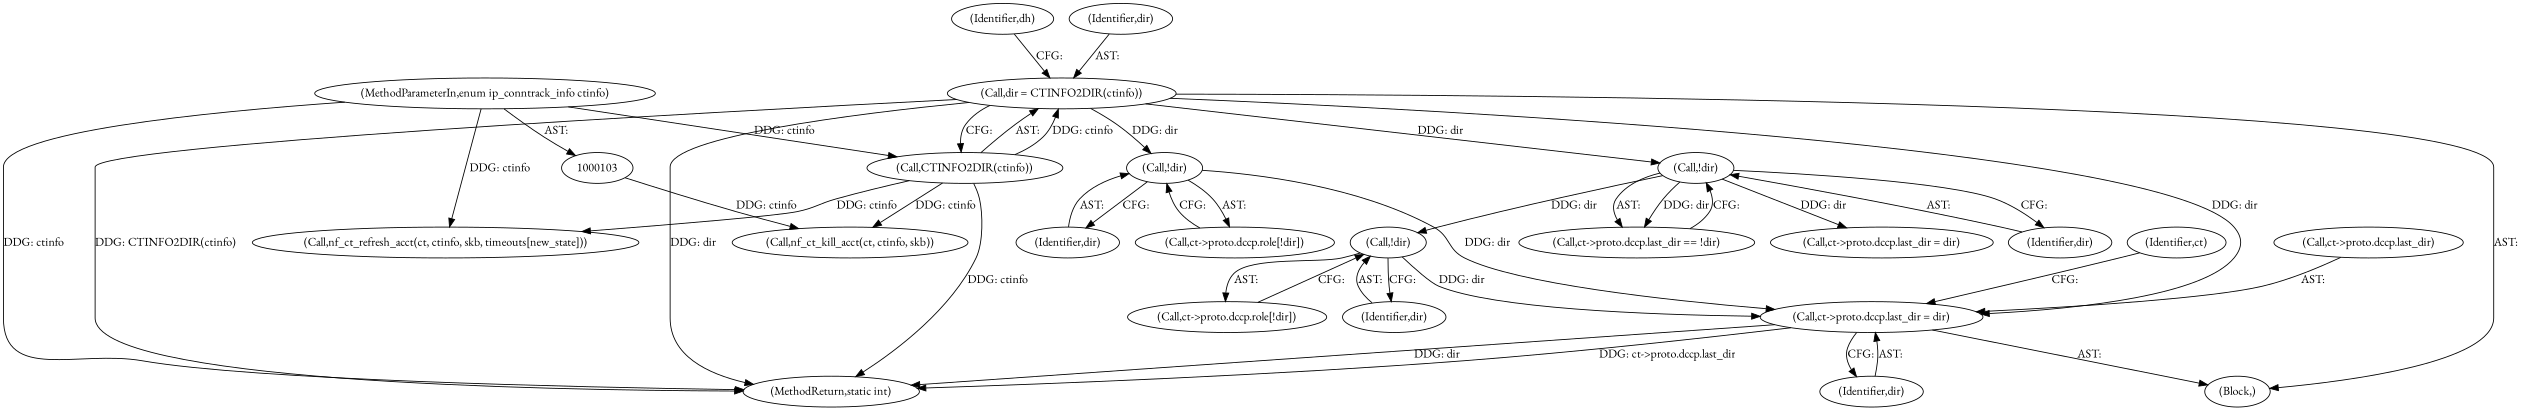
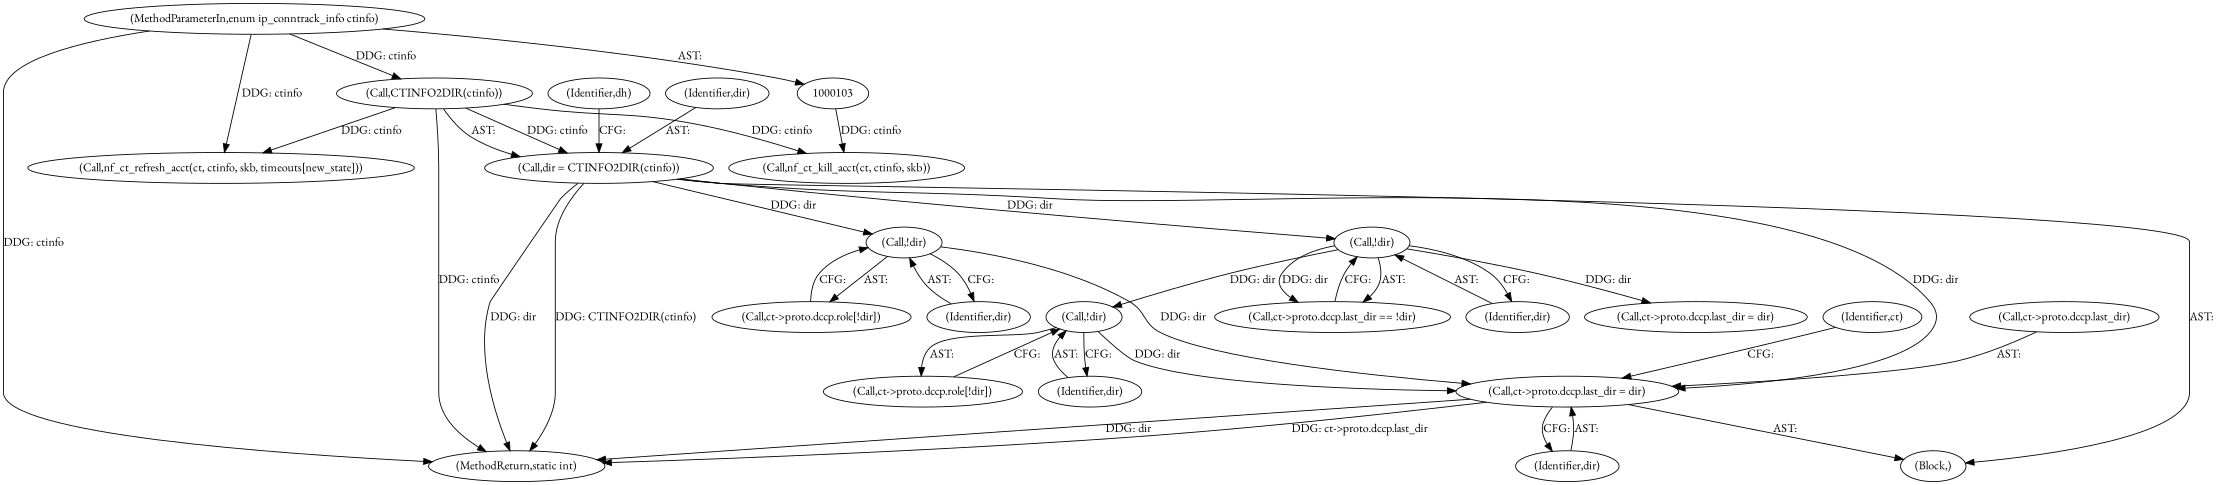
(969, 120) -> none
